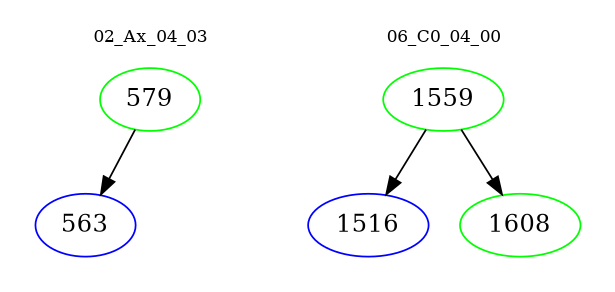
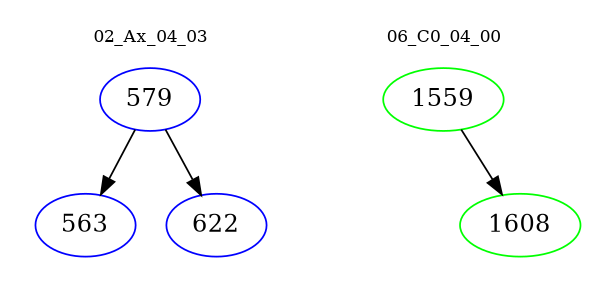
(150, 100) -> (150, 100)
none -> (216, 225)
(368, 225) -> none
